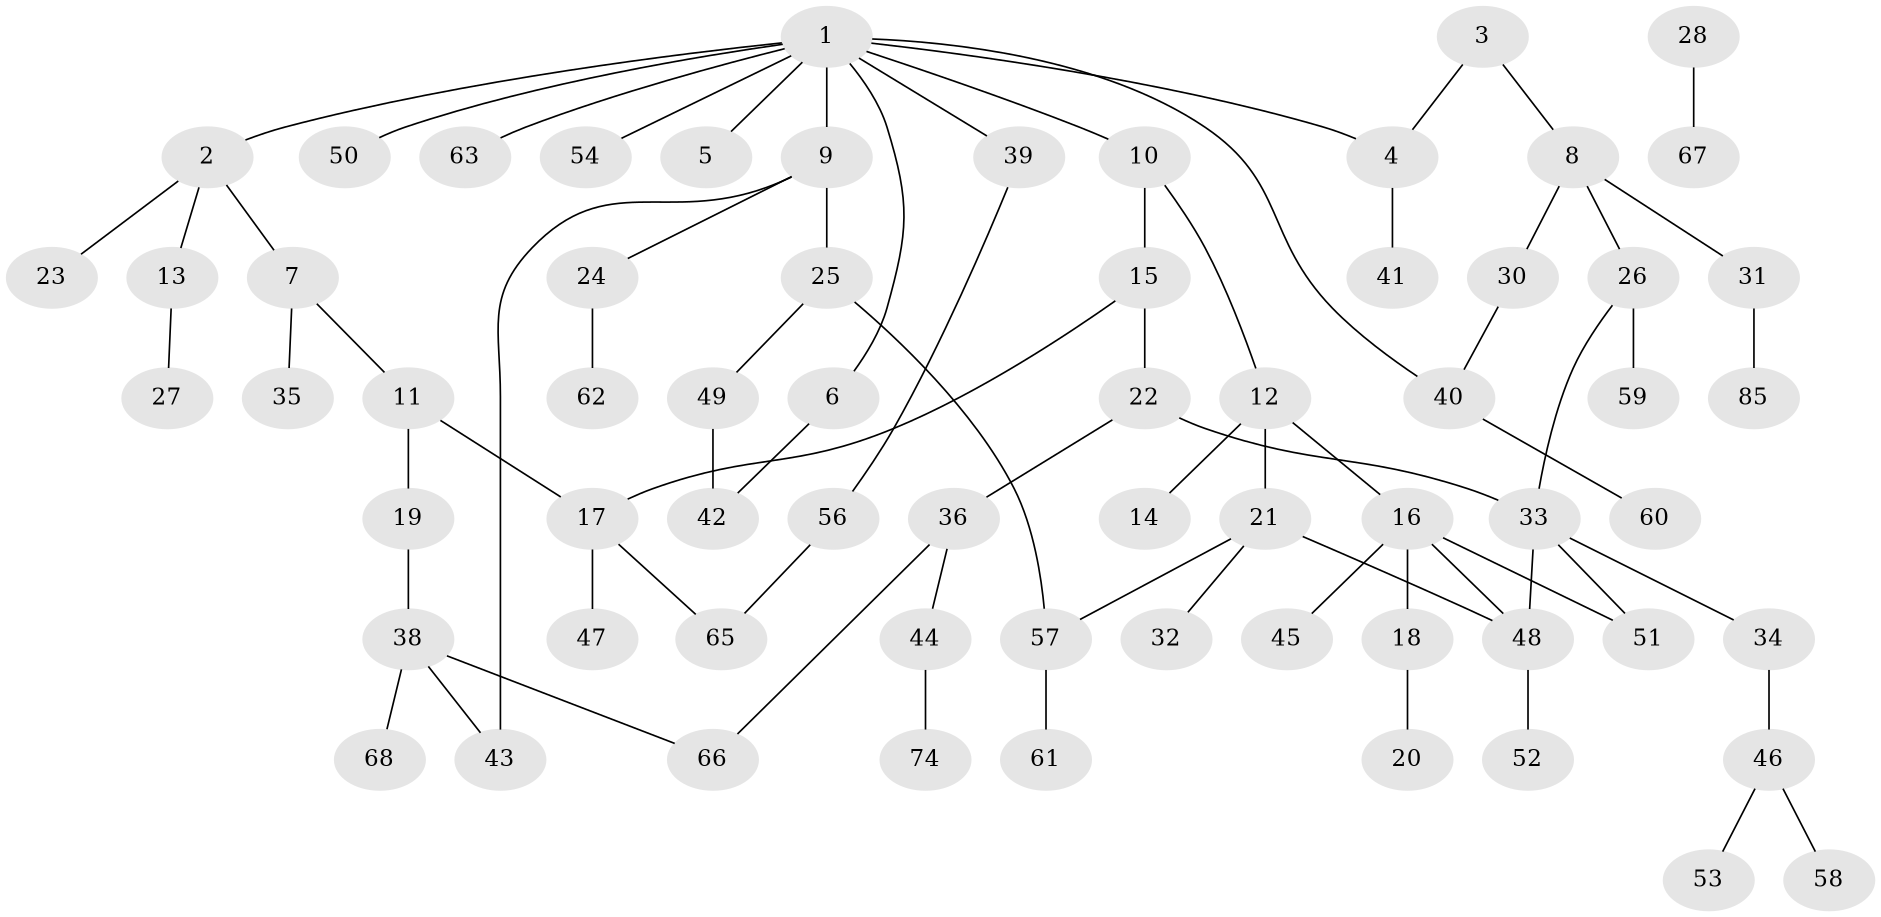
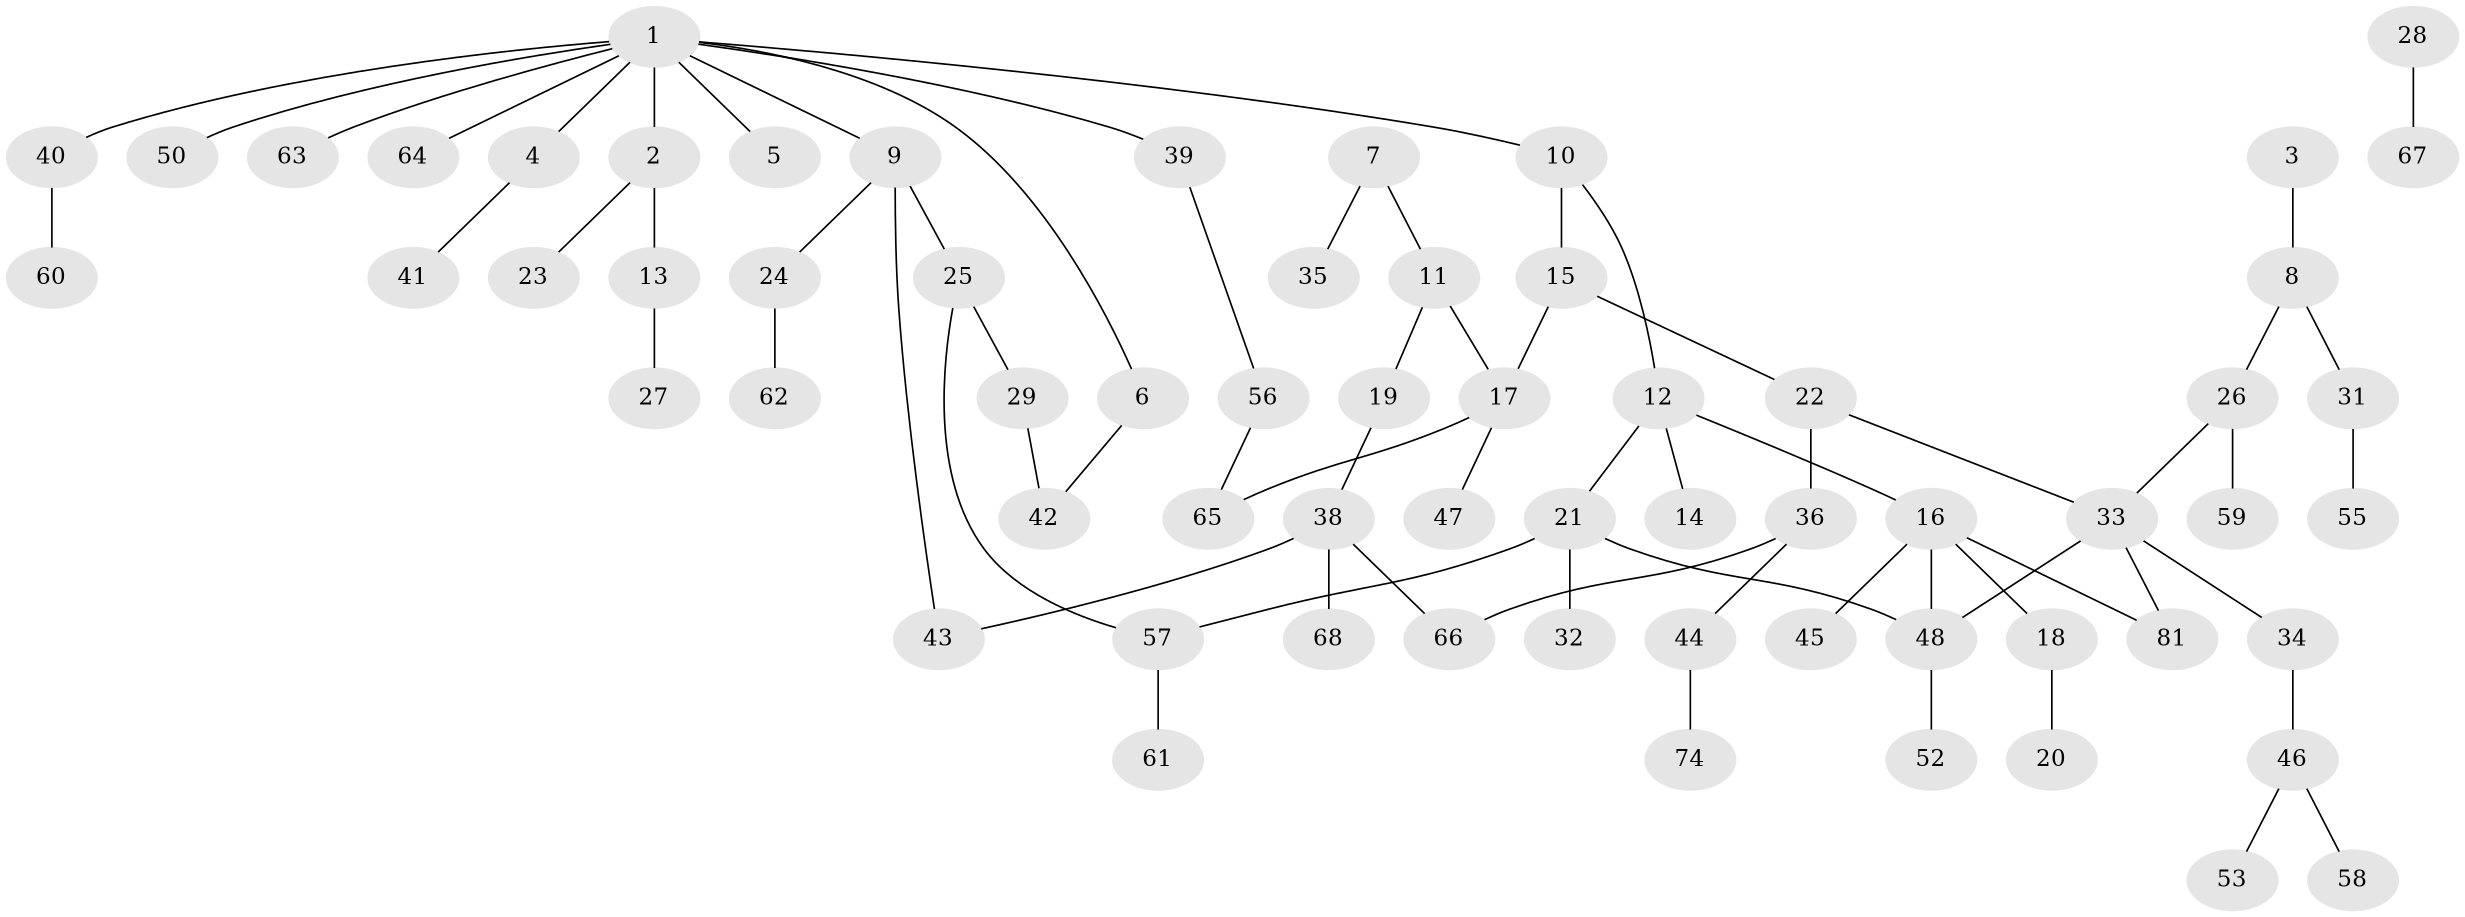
(1438, 97) -> none
(586, 157) -> (413, 157)
(250, 218) -> none
(1513, 278) -> none
(713, 398) -> (1023, 398)
(1754, 398) -> (2353, 519)
(1649, 639) -> (2172, 639)
